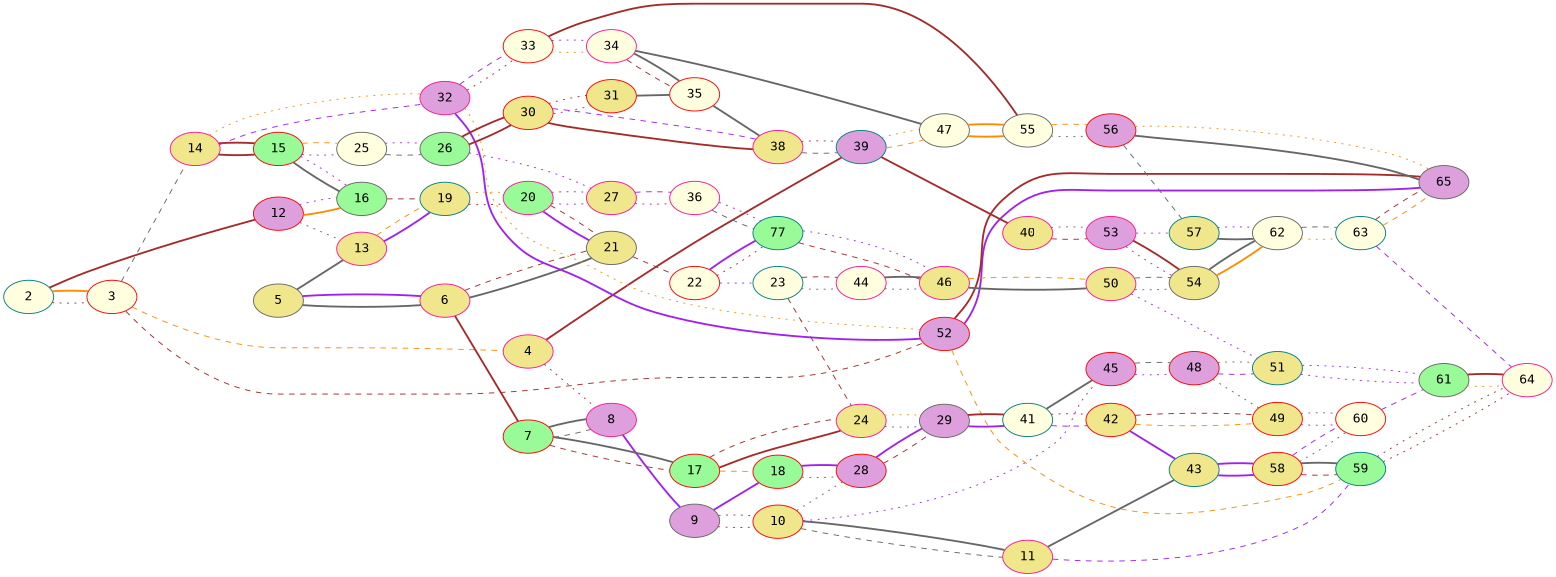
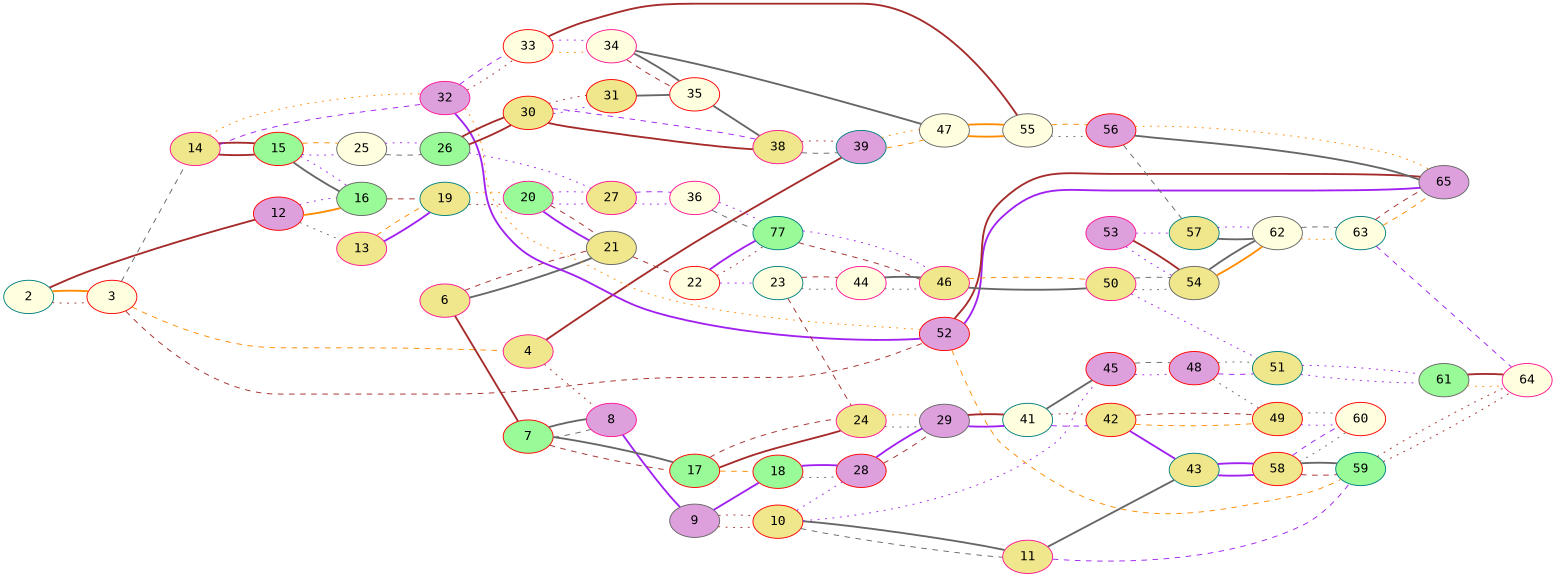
(1028, 233) -> none
(278, 301) -> none
(1402, 400) -> none
(820, 496) -> (820, 496)
